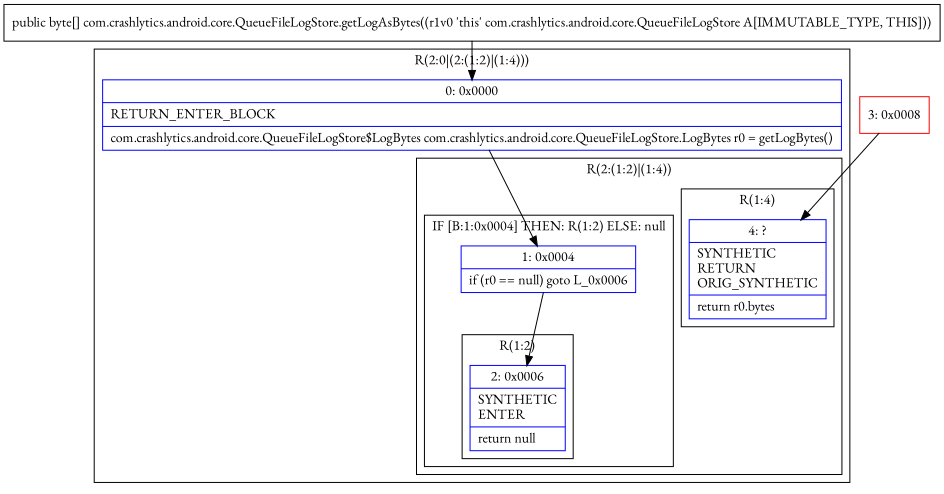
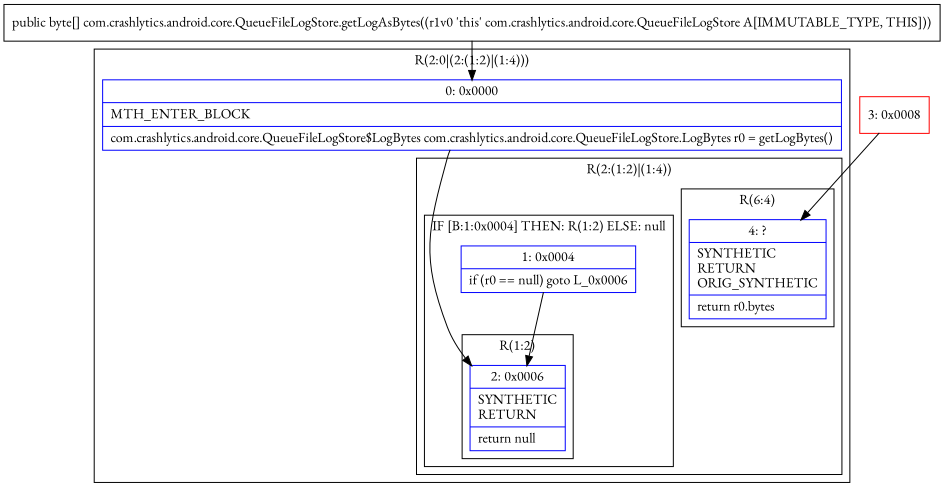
(193, 114) -> (181, 114)
(511, 193) -> (430, 262)
(758, 200) -> (758, 200)
(502, 415) -> (508, 415)
